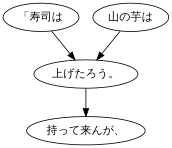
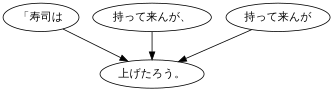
(131, 17) -> (278, 17)
(86, 99) -> (152, 42)
